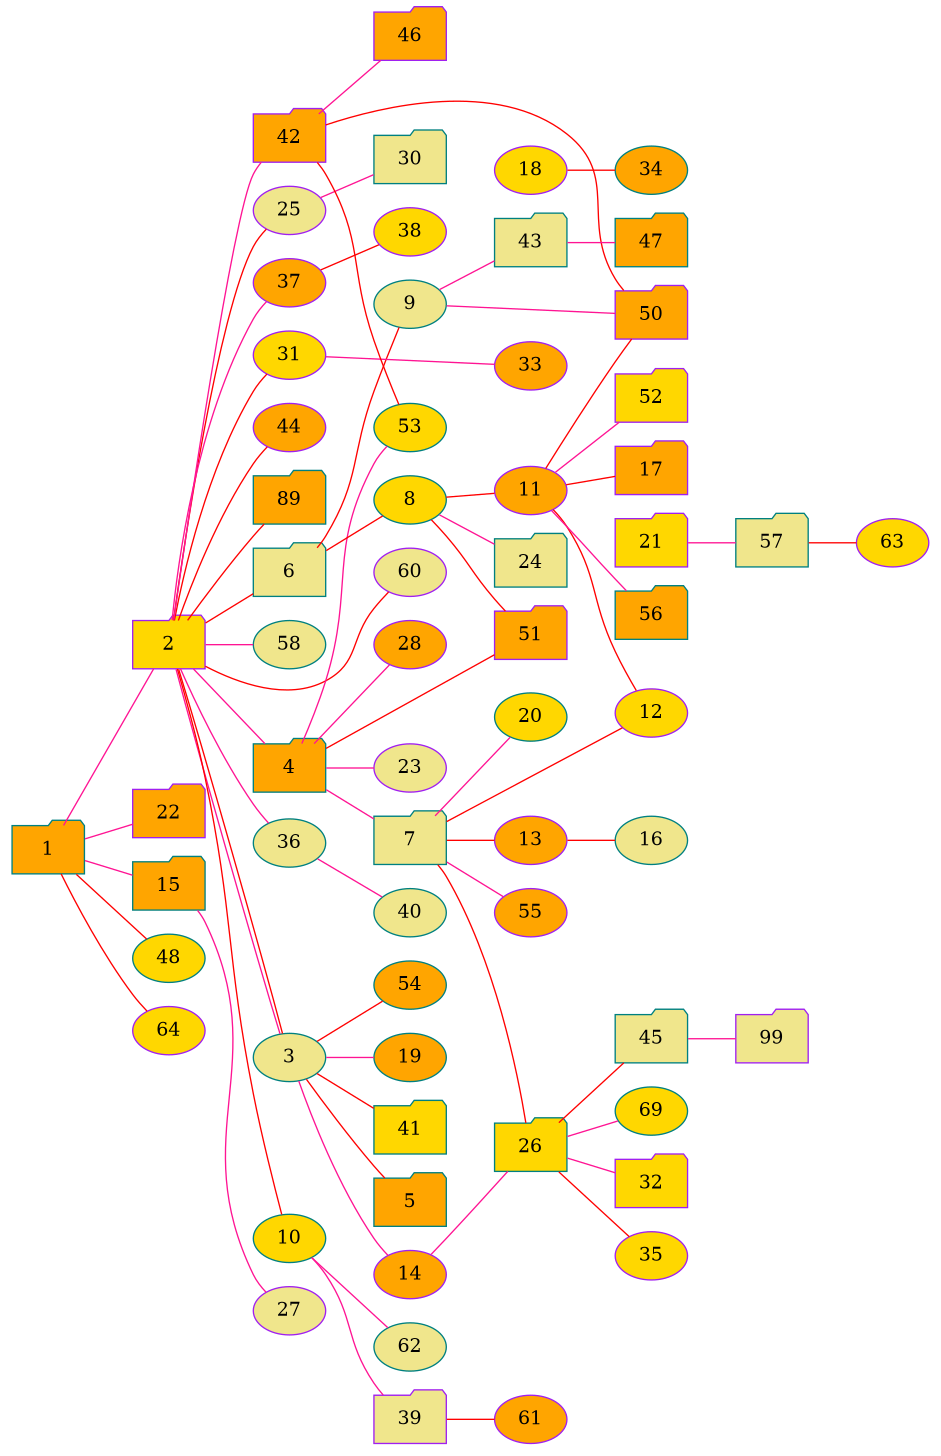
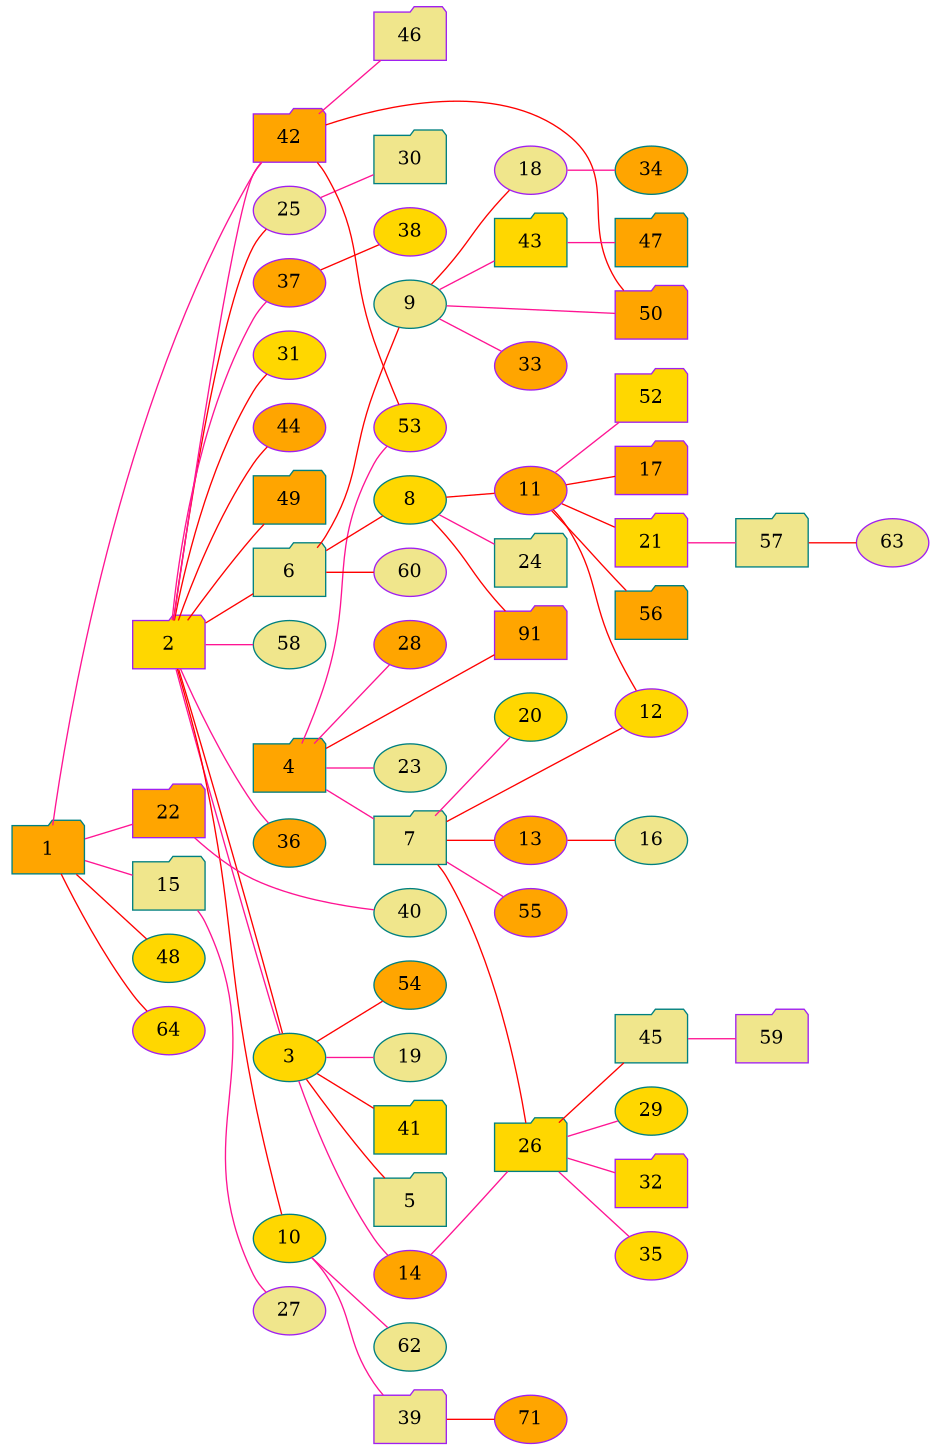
(410, 36) -> (410, 36)
(531, 170) -> (531, 170)
(584, 170) -> (584, 170)
none -> (470, 237)
(531, 243) -> (531, 243)
(410, 361) -> (471, 335)
(588, 403) -> (588, 515)
(410, 428) -> (410, 428)
(290, 500) -> (290, 500)
(893, 543) -> (893, 543)
(589, 551) -> (589, 551)
(531, 635) -> (531, 635)
(313, 686) -> (351, 572)
(229, 706) -> none
(109, 747) -> (126, 484)
(410, 768) -> (410, 768)
(290, 843) -> (290, 843)
(350, 878) -> (278, 889)
(169, 886) -> (169, 886)
(772, 1039) -> (772, 1039)
(290, 1057) -> (290, 1057)
(410, 1057) -> (410, 1057)
(651, 1111) -> (651, 1111)
(410, 1202) -> (410, 1202)
(594, 1204) -> (594, 1204)
(531, 1419) -> (531, 1419)
